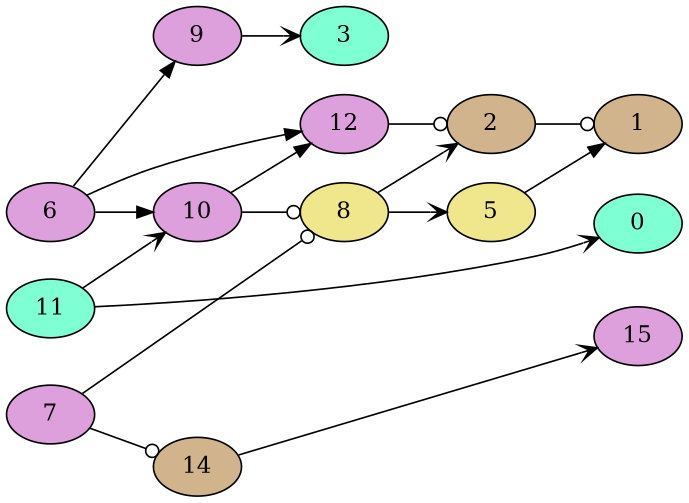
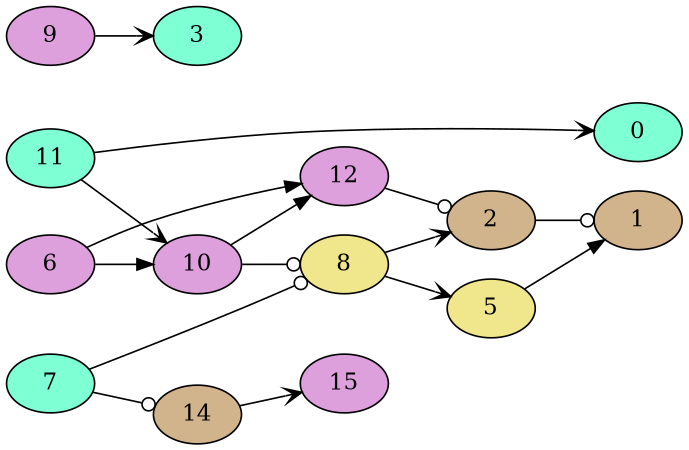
(119, 130) -> none
(51, 415) -> (51, 384)
